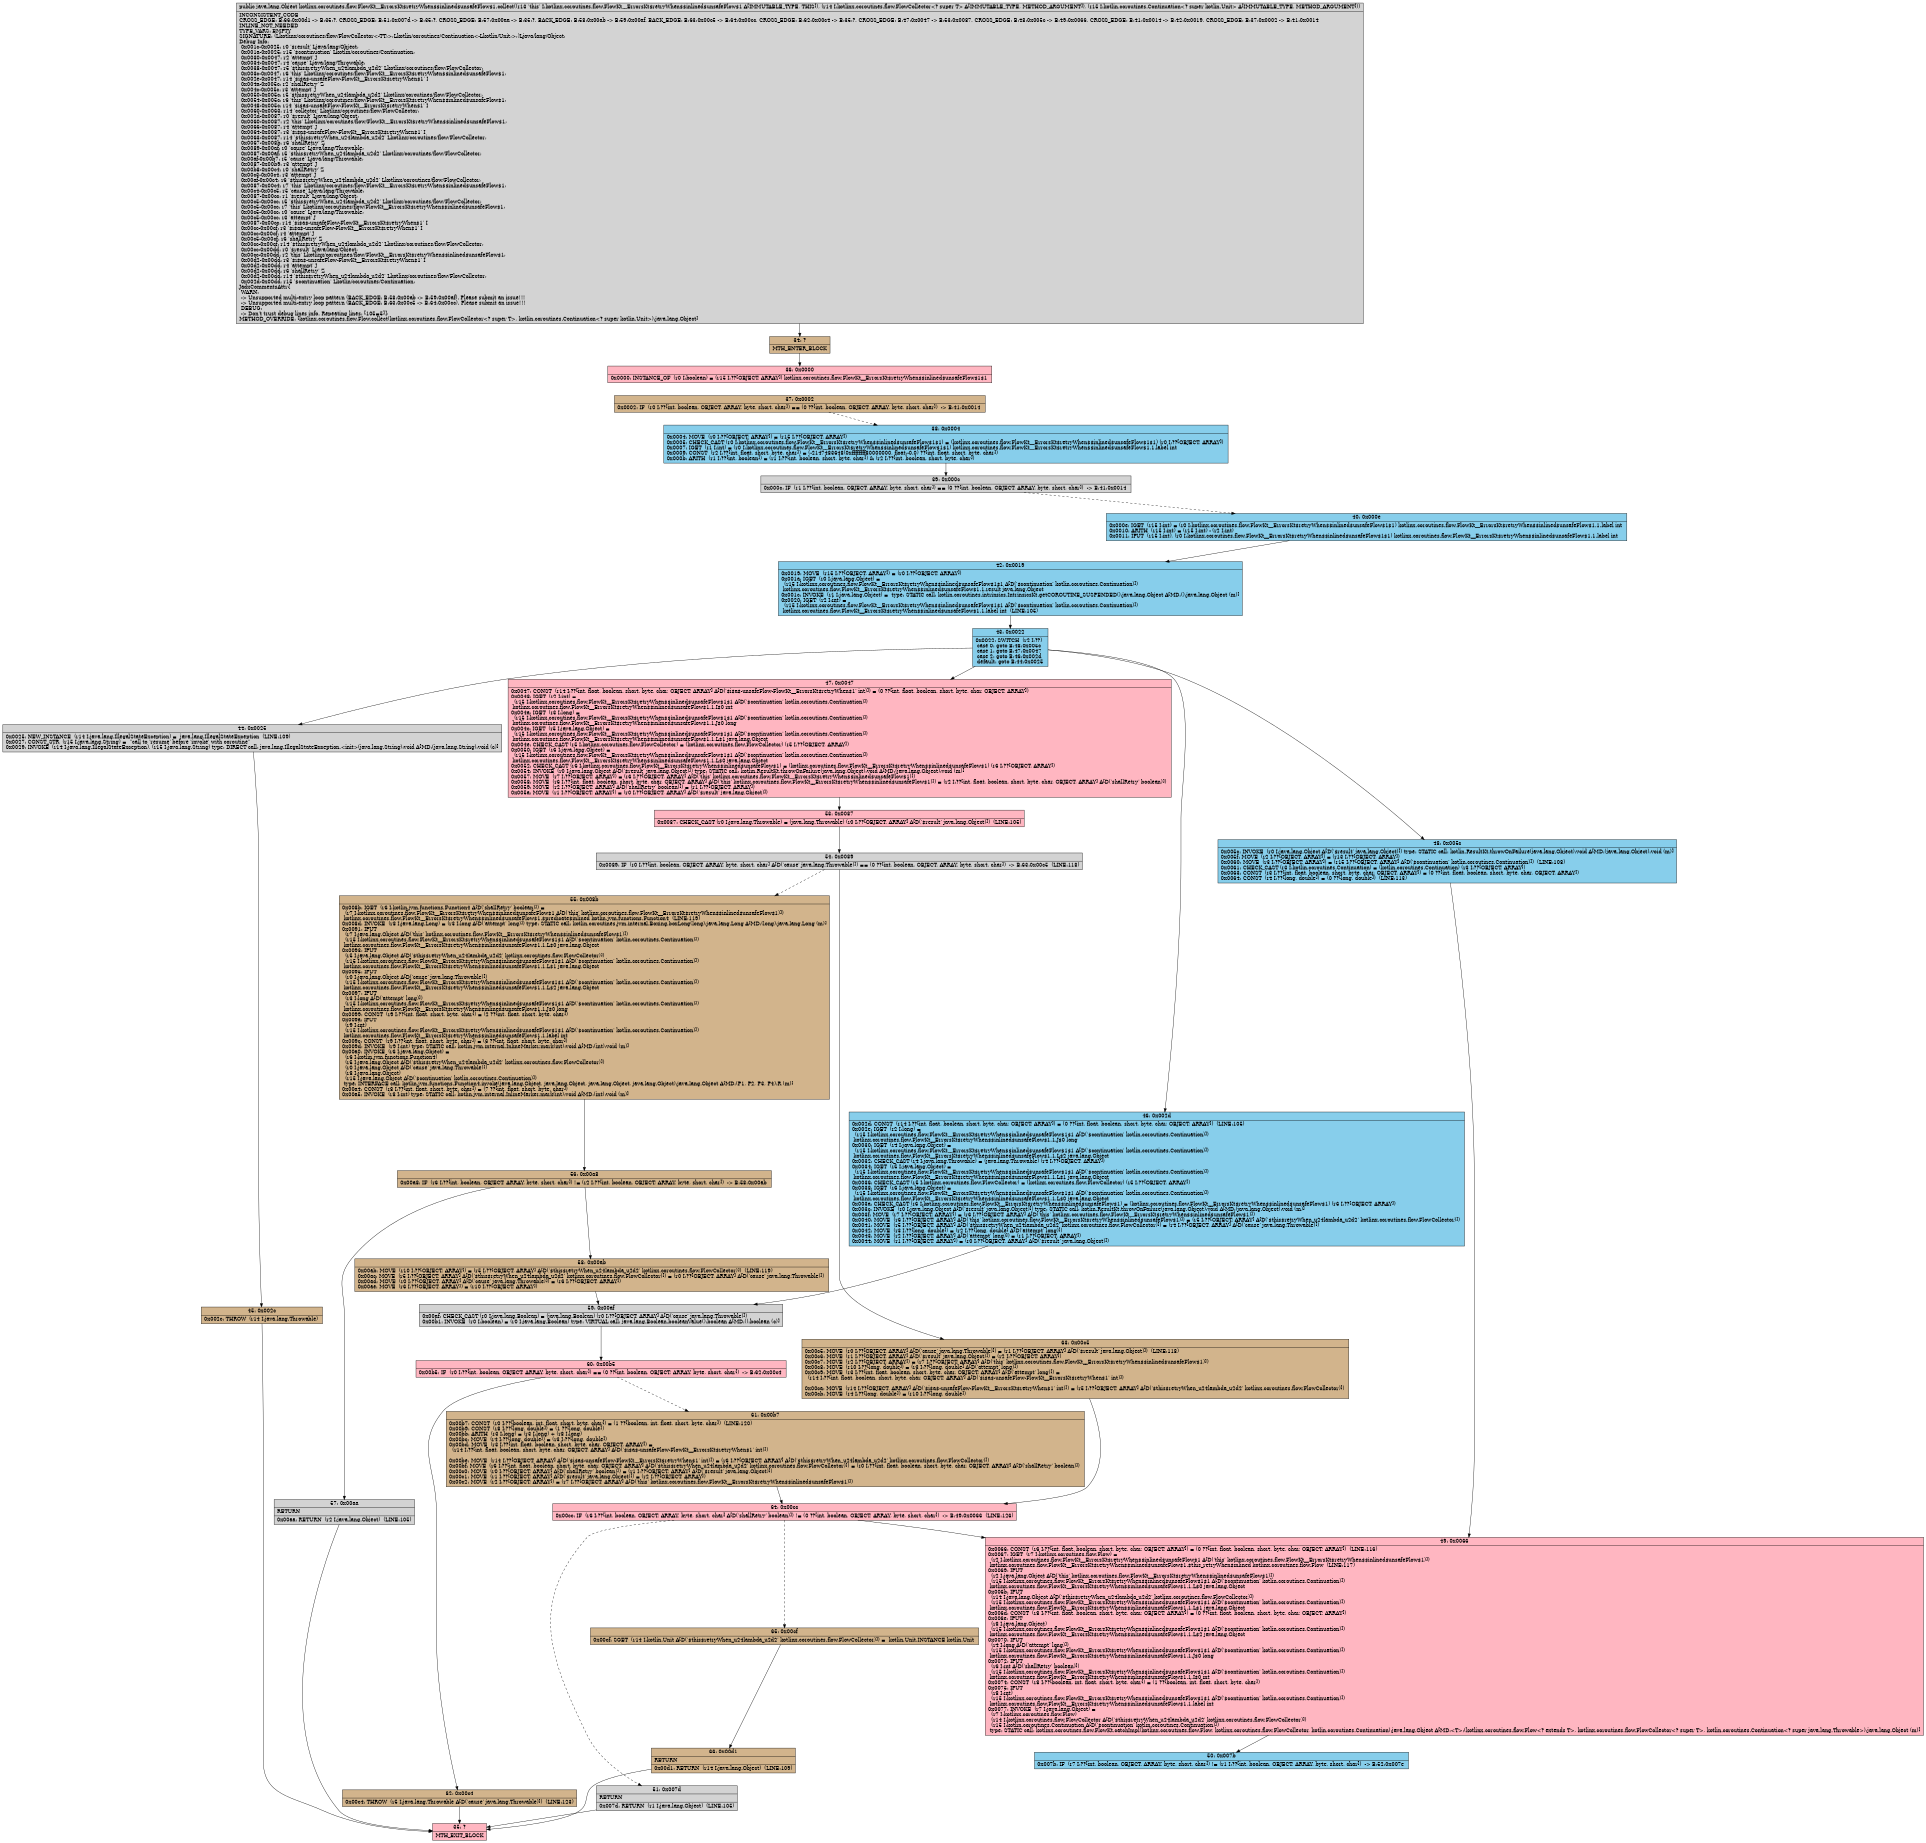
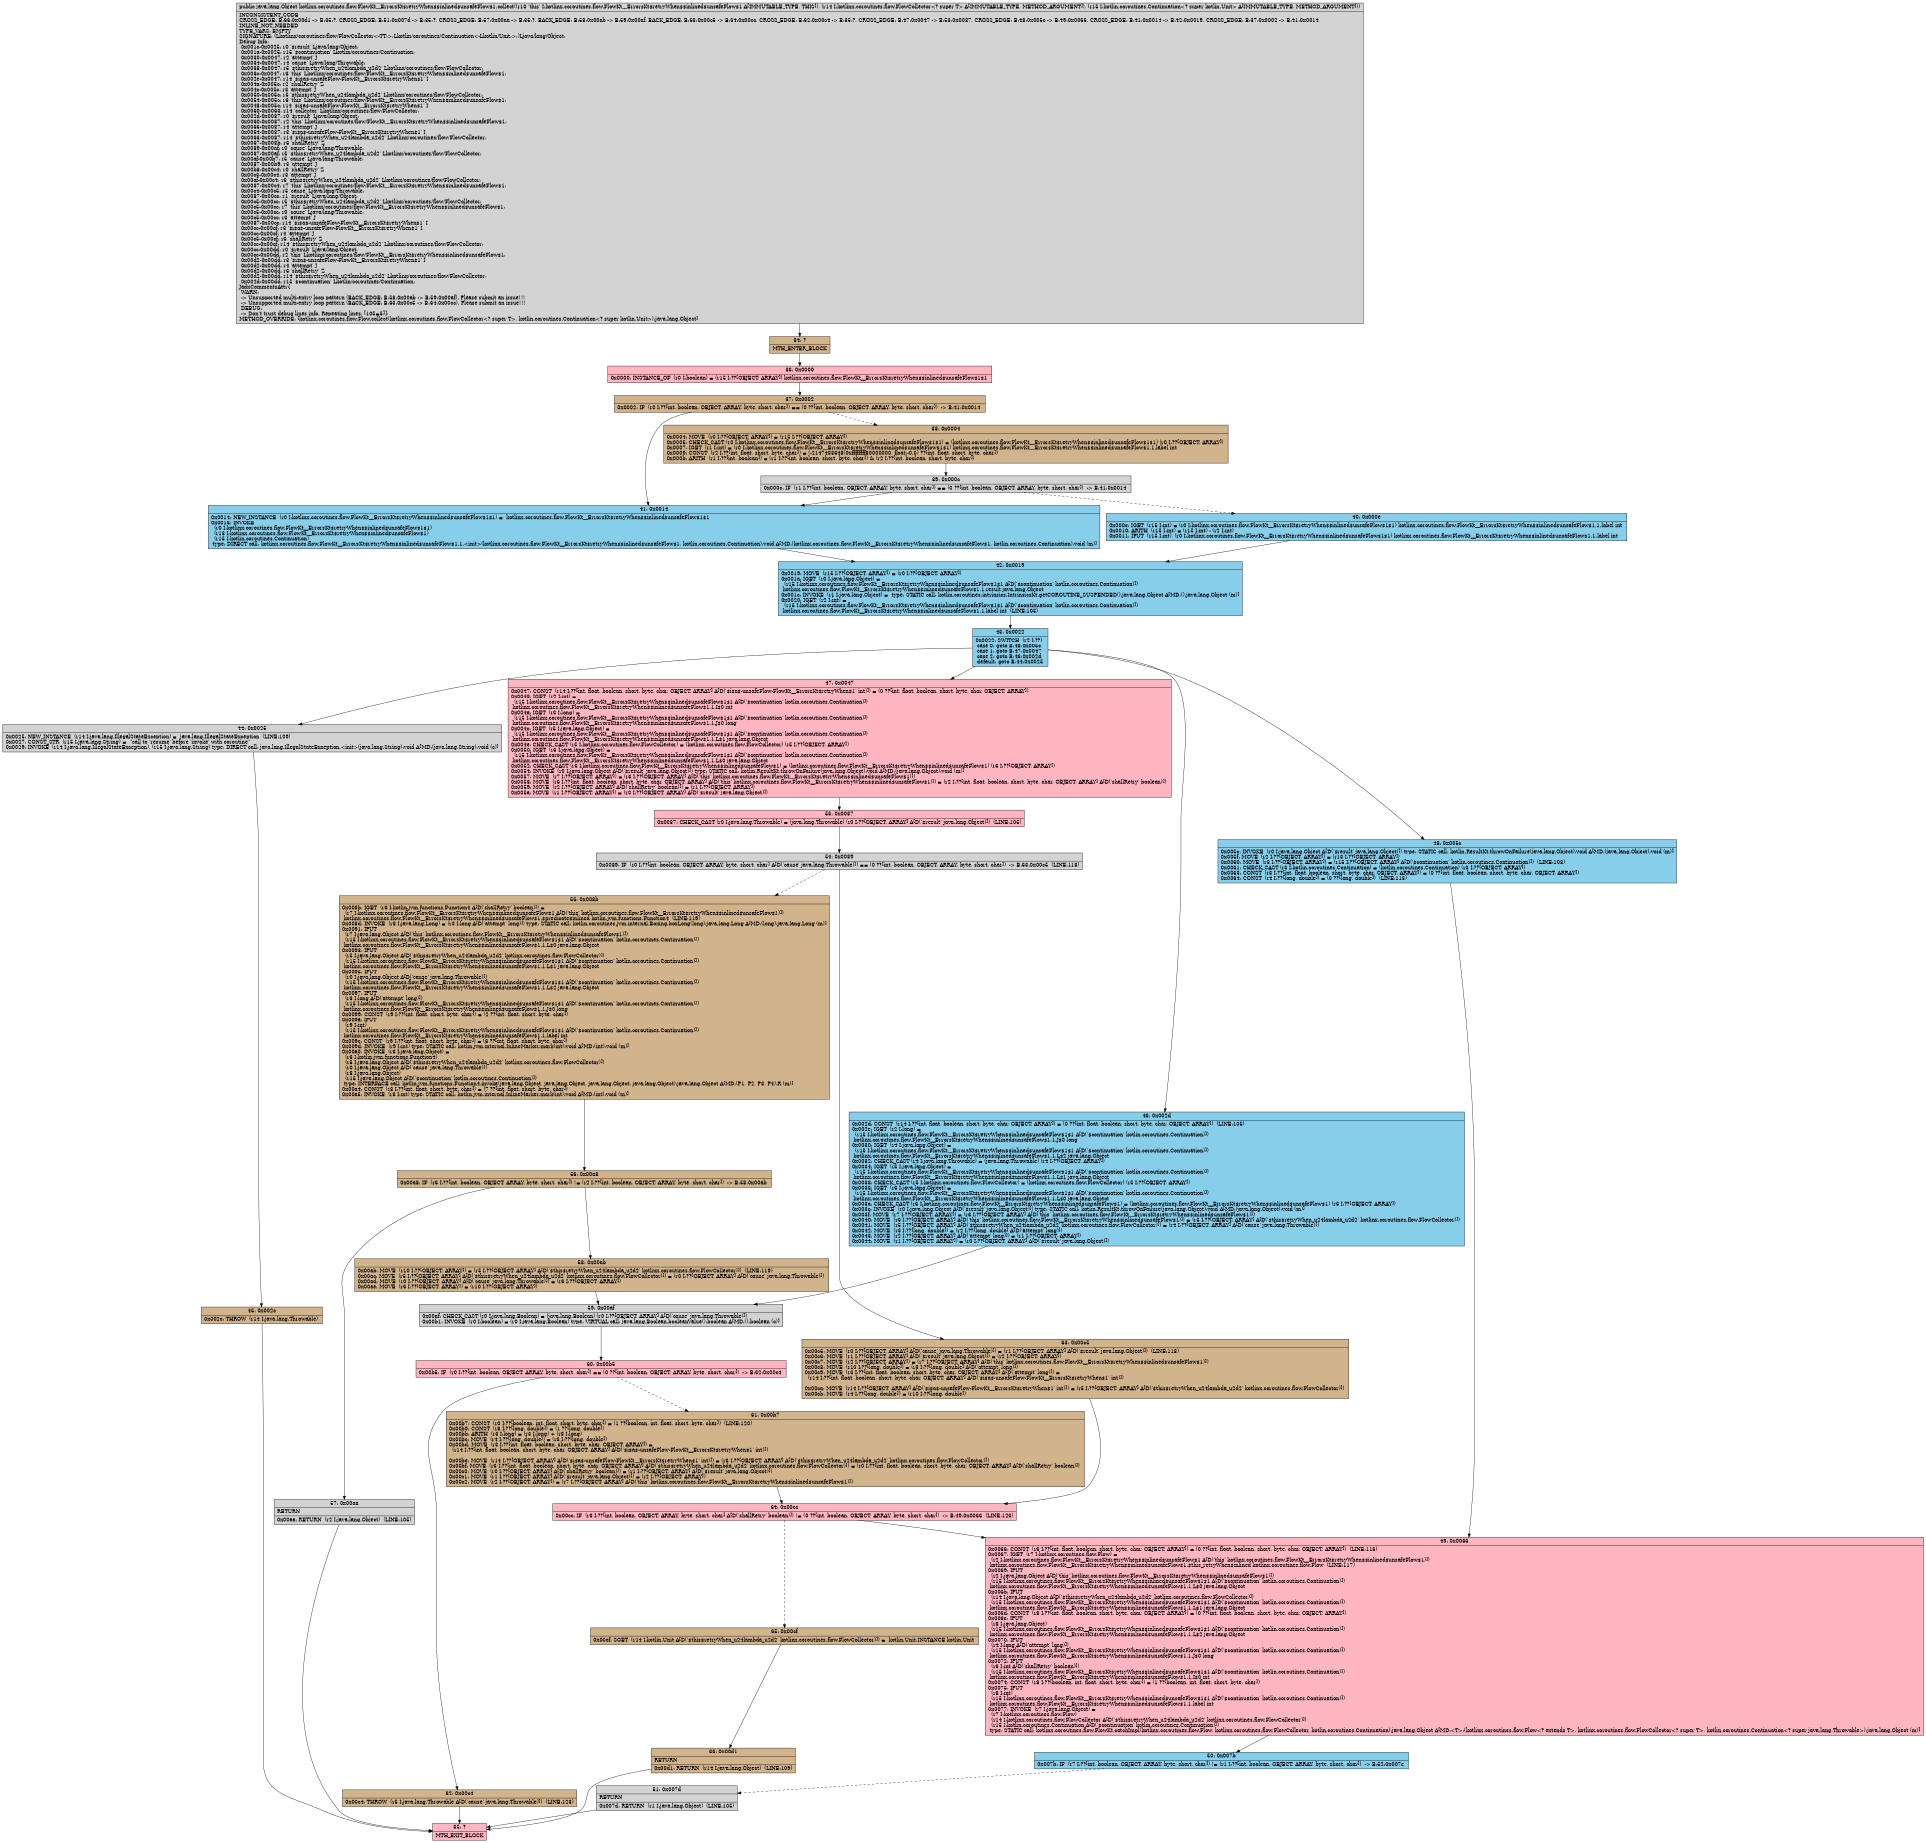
none -> (800, 387)
(946, 444) -> (946, 444)
none -> (654, 527)
(551, 1626) -> (922, 1781)
